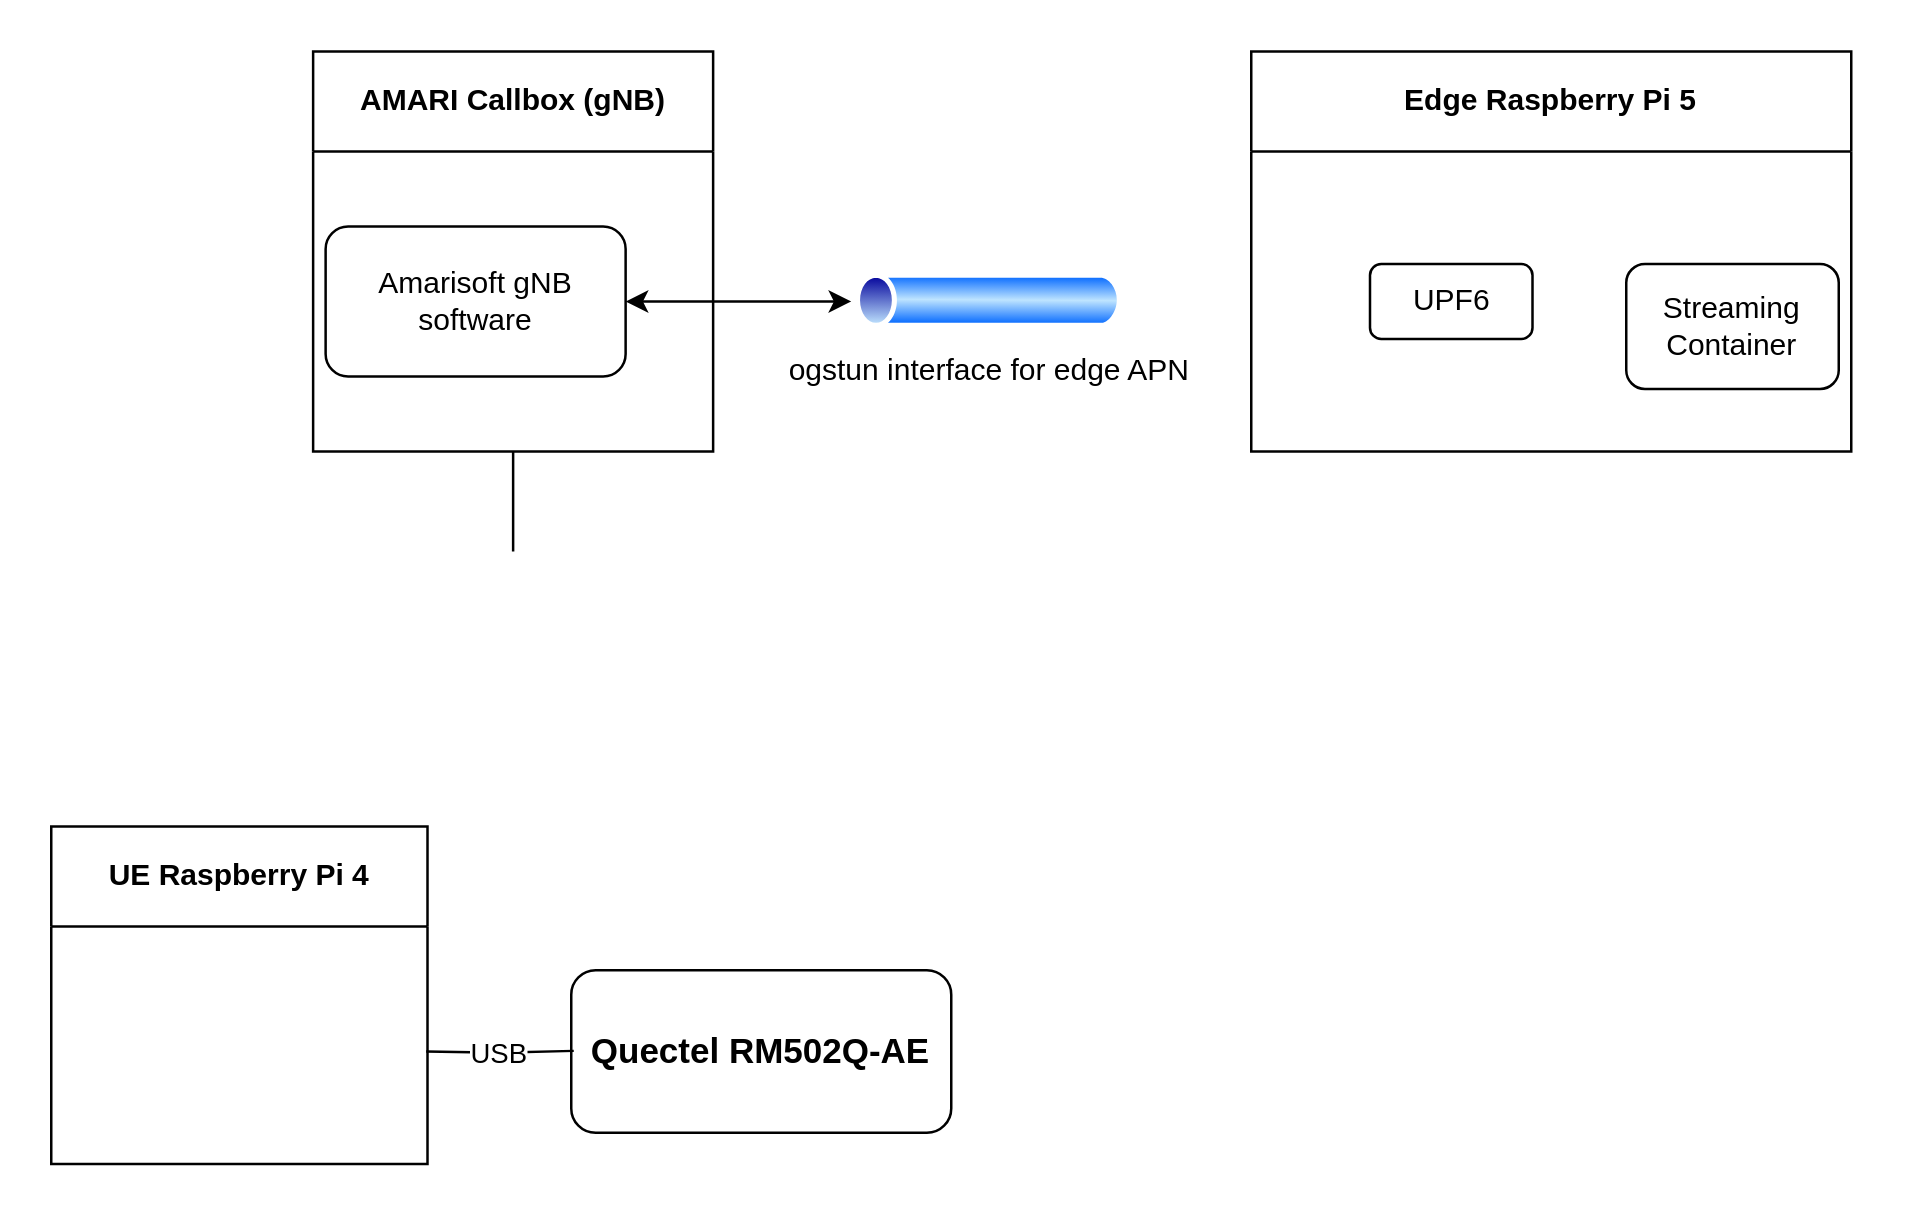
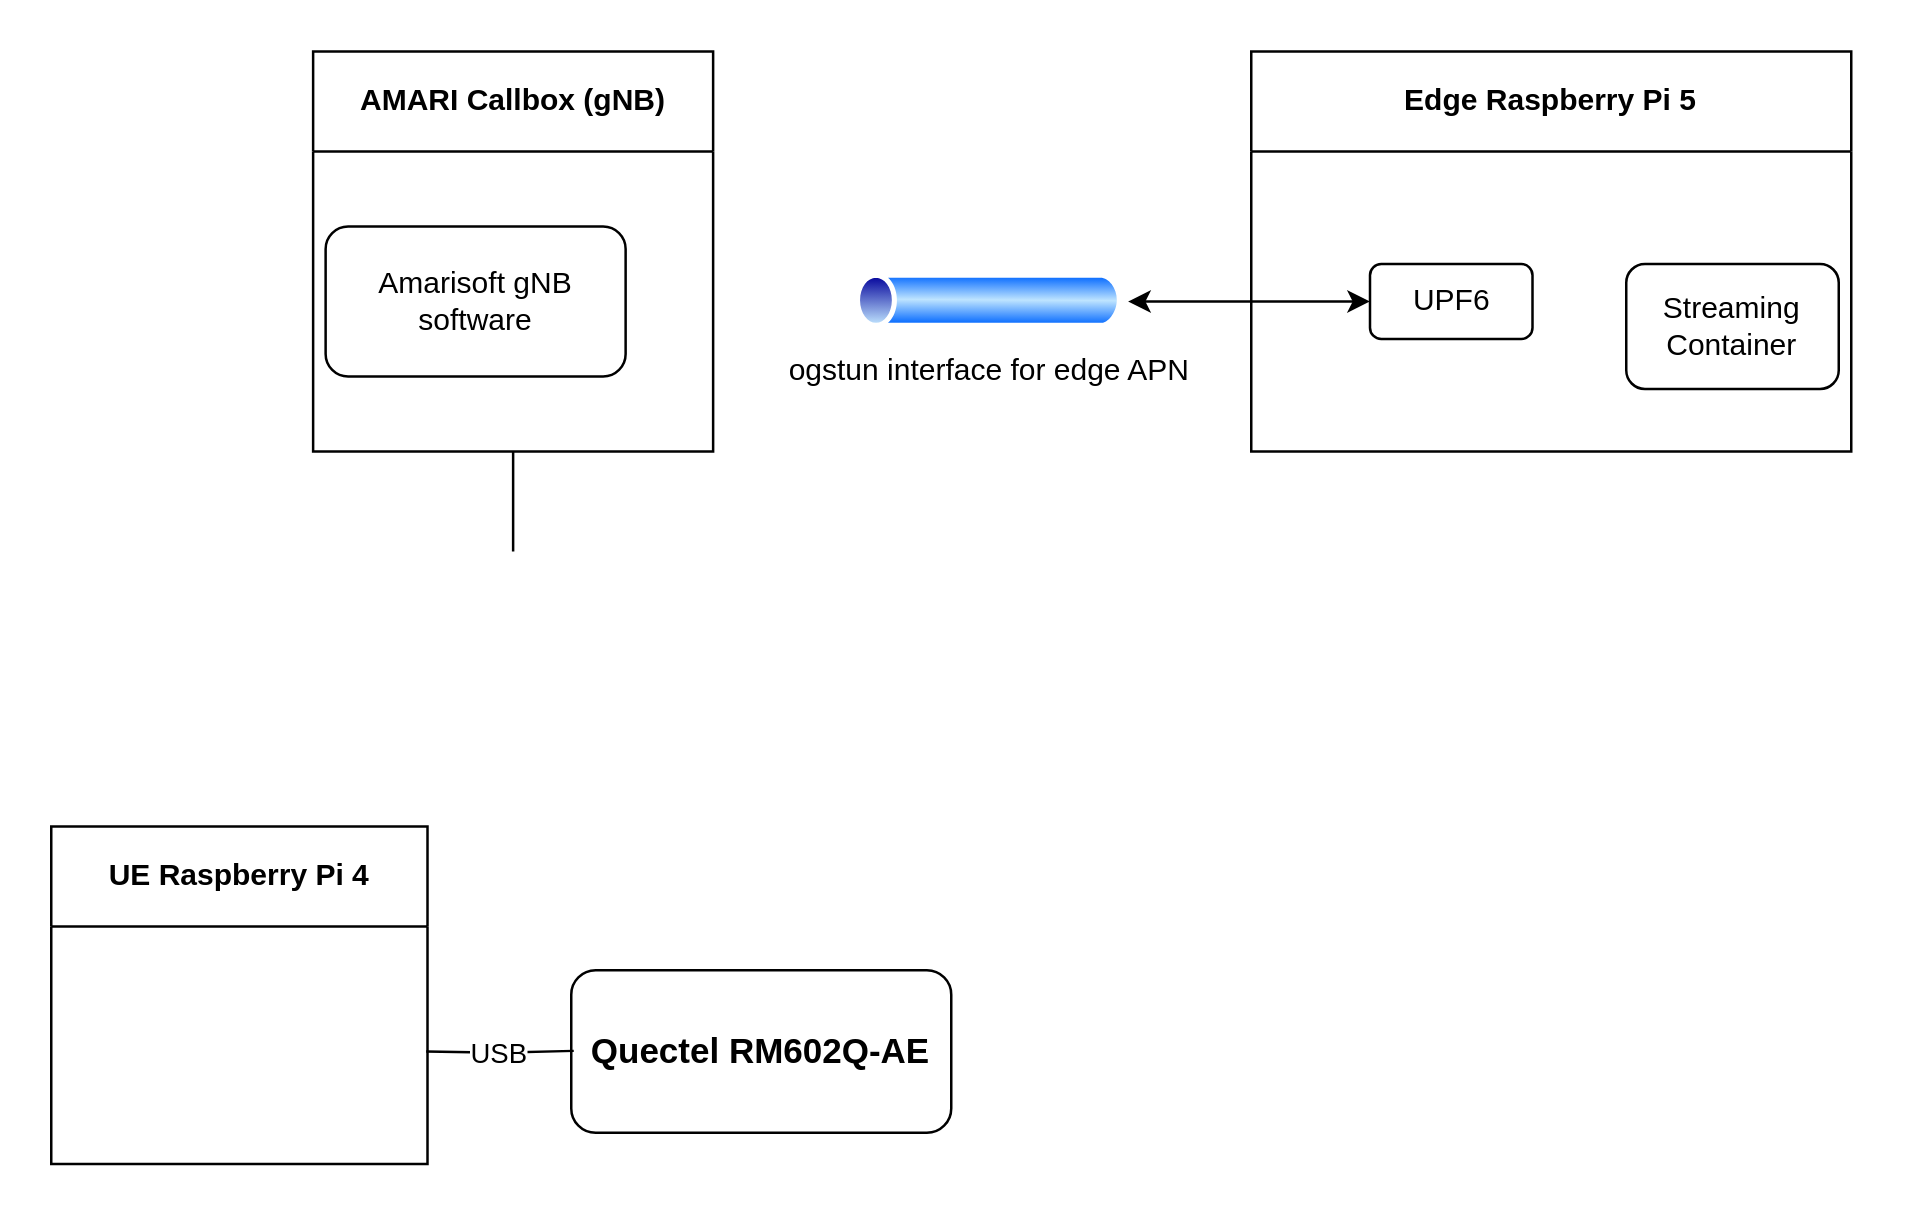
(777, 301) -> none
none -> (1196, 301)
(761, 1051) -> (761, 1051)
